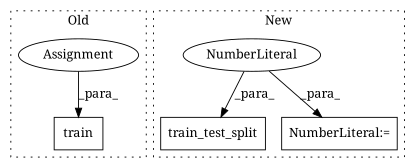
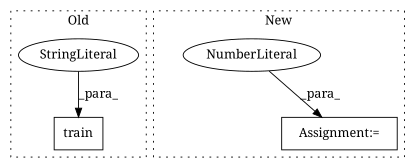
(79, 55) -> (79, 55)
(213, 134) -> none
(339, 134) -> (339, 134)
